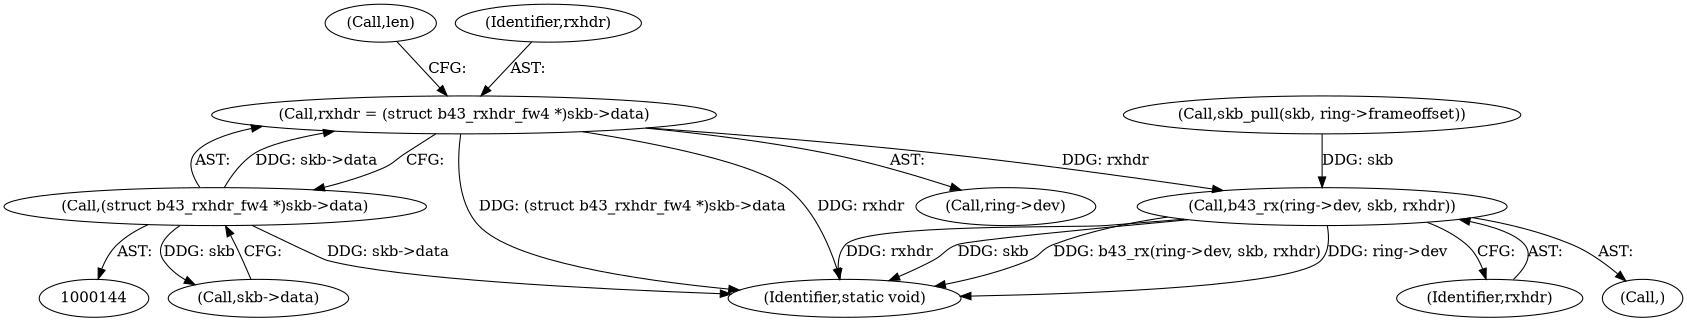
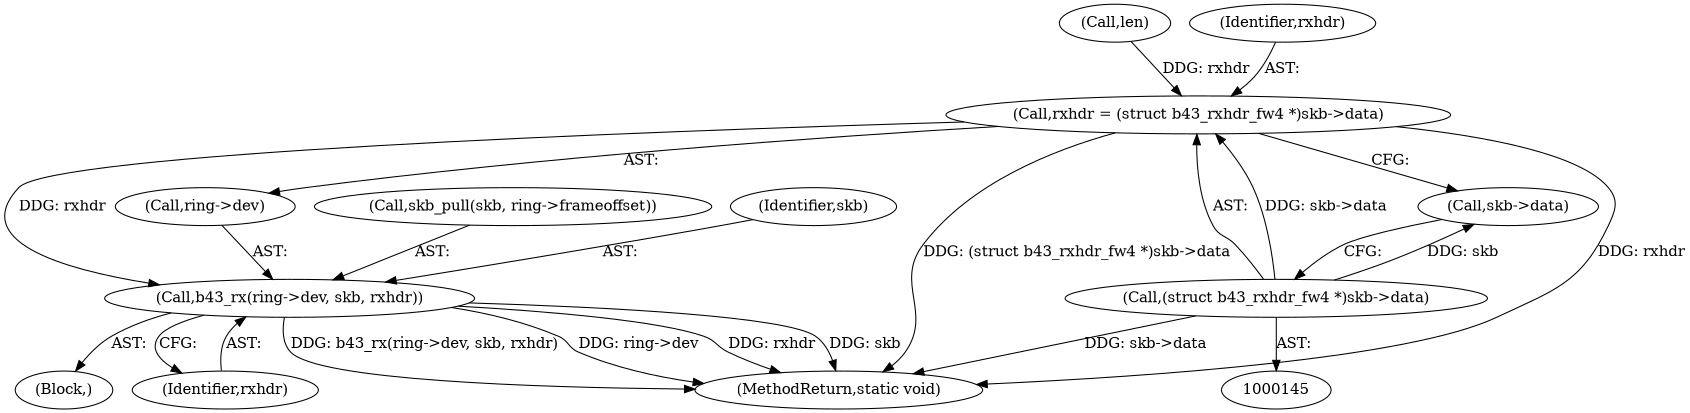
(450, 69) -> (1206, 69)
(1358, 161) -> (435, 252)
(384, 168) -> (1353, 161)
none -> (814, 207)
none -> (244, 248)
(94, 298) -> (1276, 390)
(845, 298) -> (839, 390)
(1643, 298) -> (64, 390)
